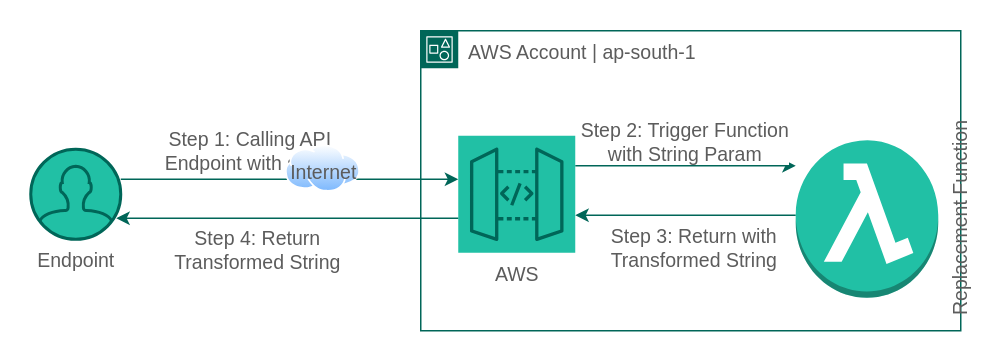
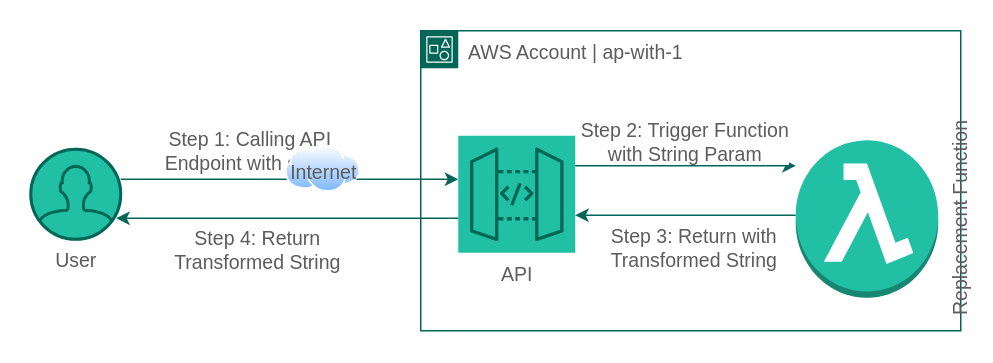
(590, 53) -> (582, 53)
(77, 261) -> (77, 261)
(518, 275) -> (518, 275)
